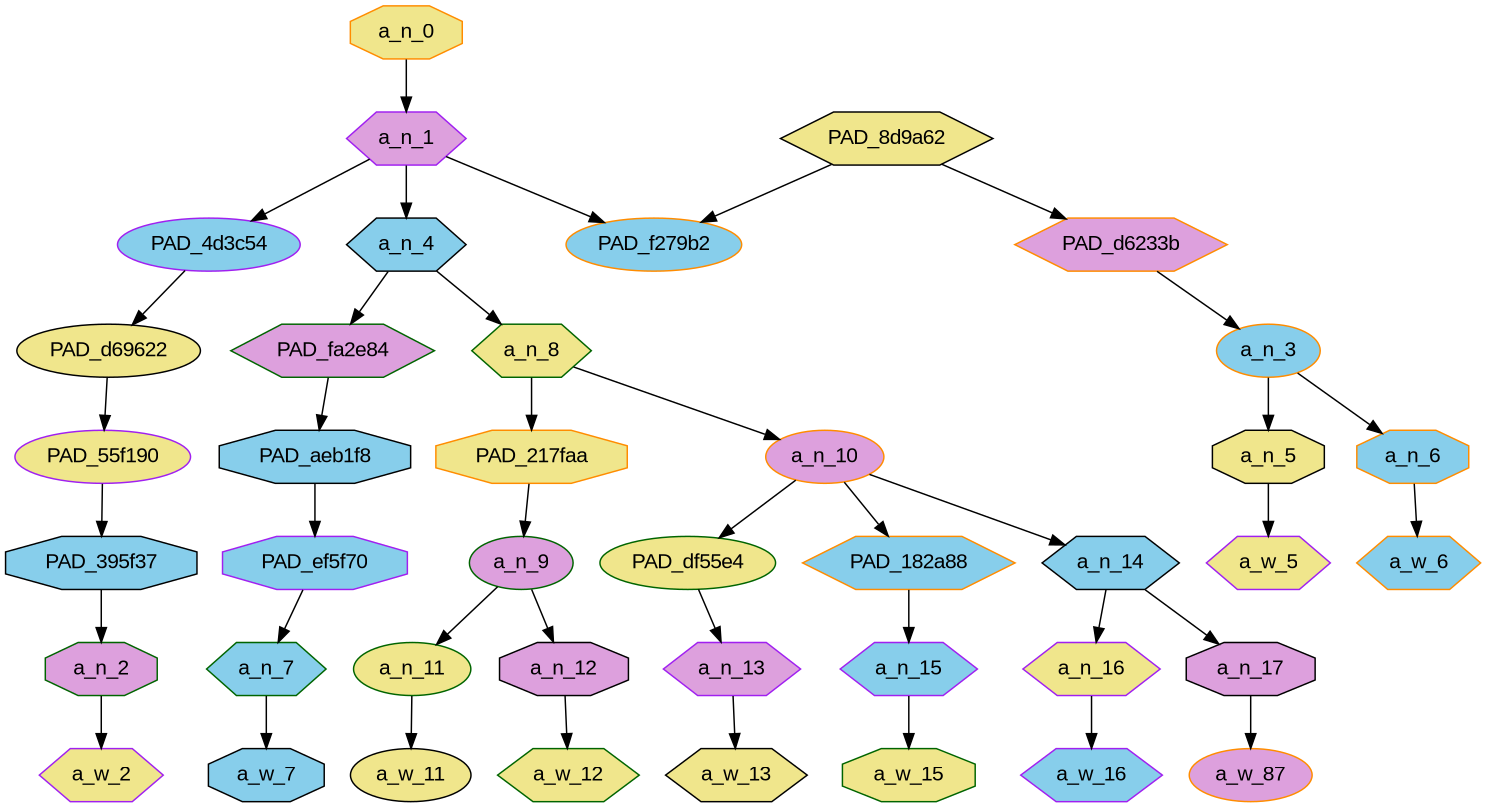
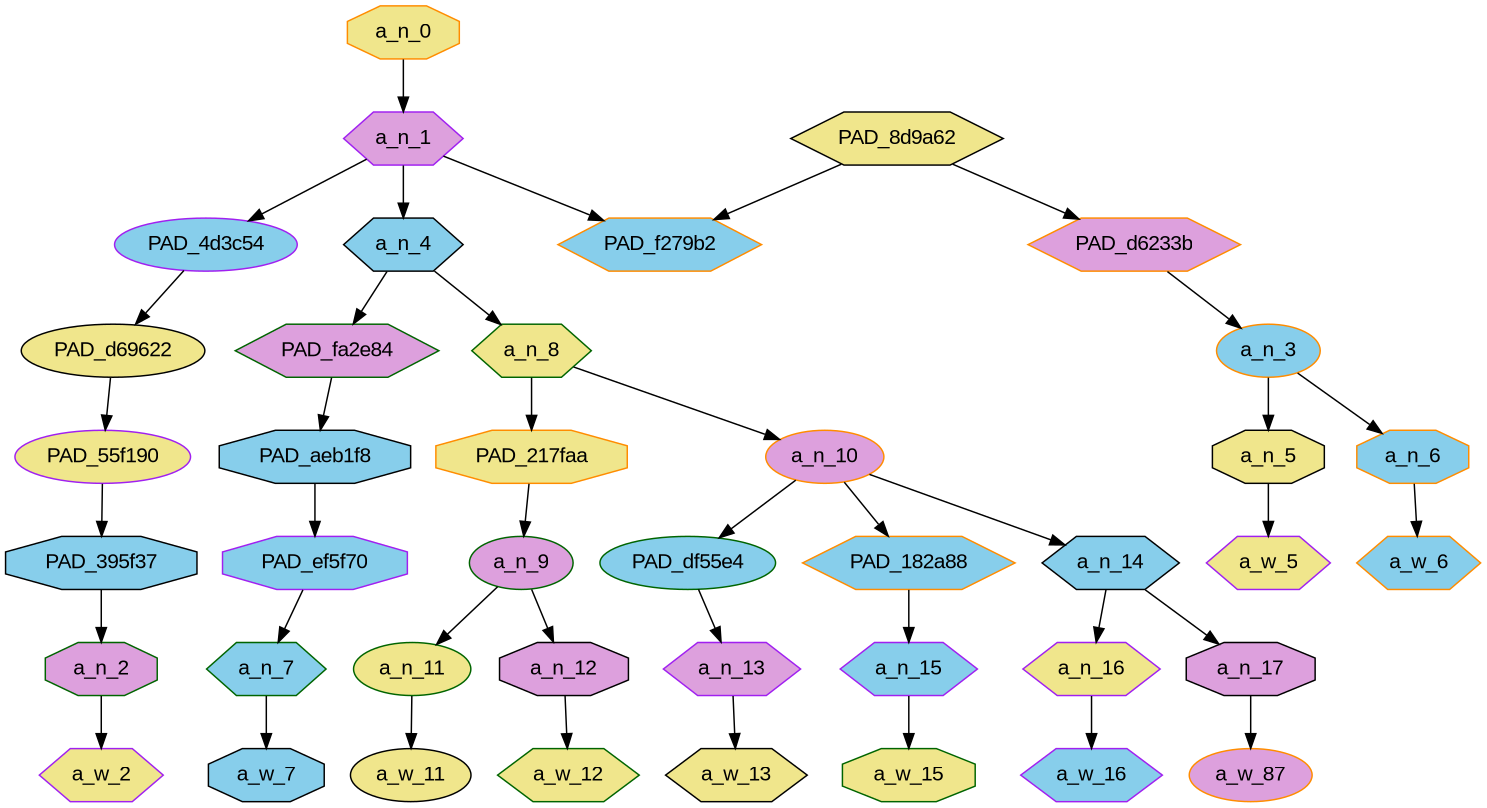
(654, 245) -> (660, 245)
(688, 563) -> (688, 563)
